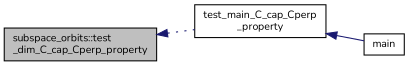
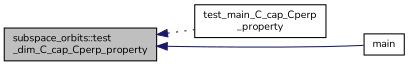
(350, 38) -> (265, 47)
